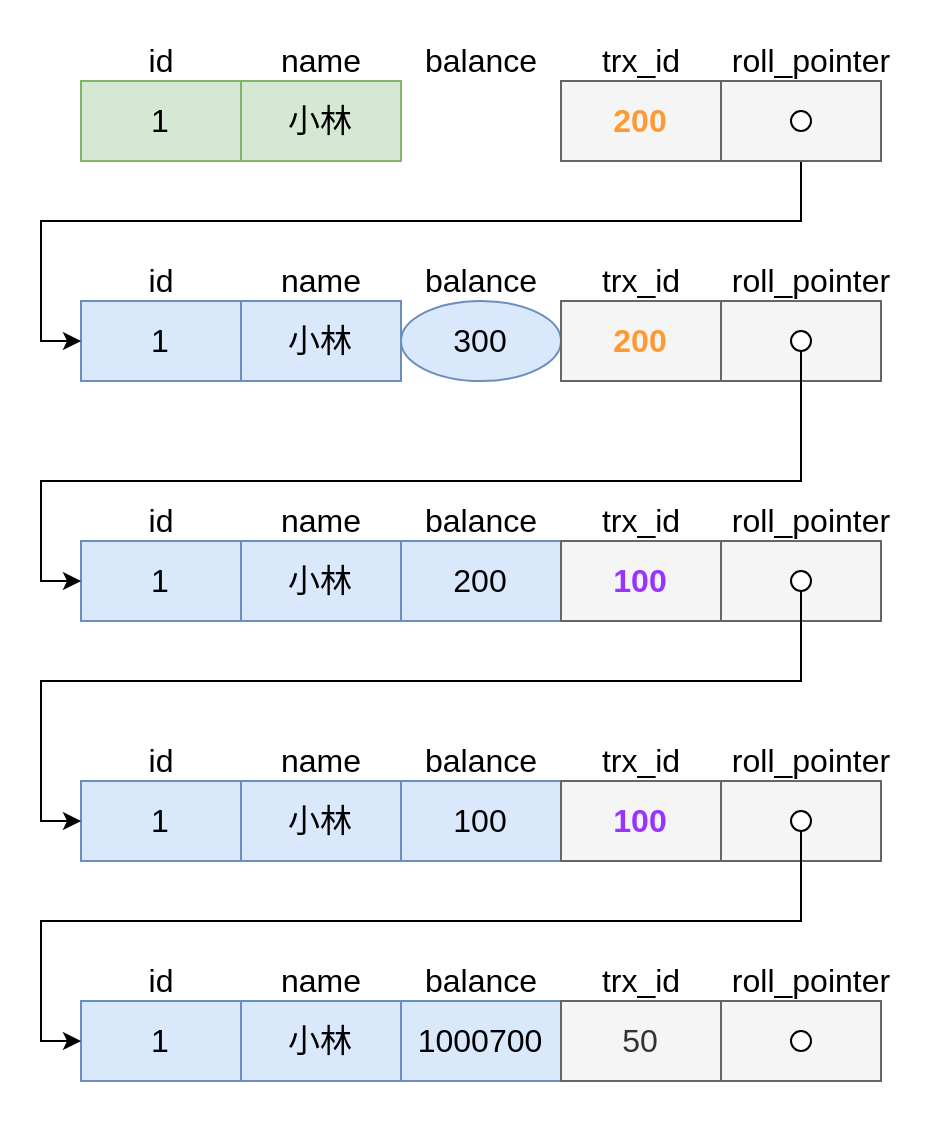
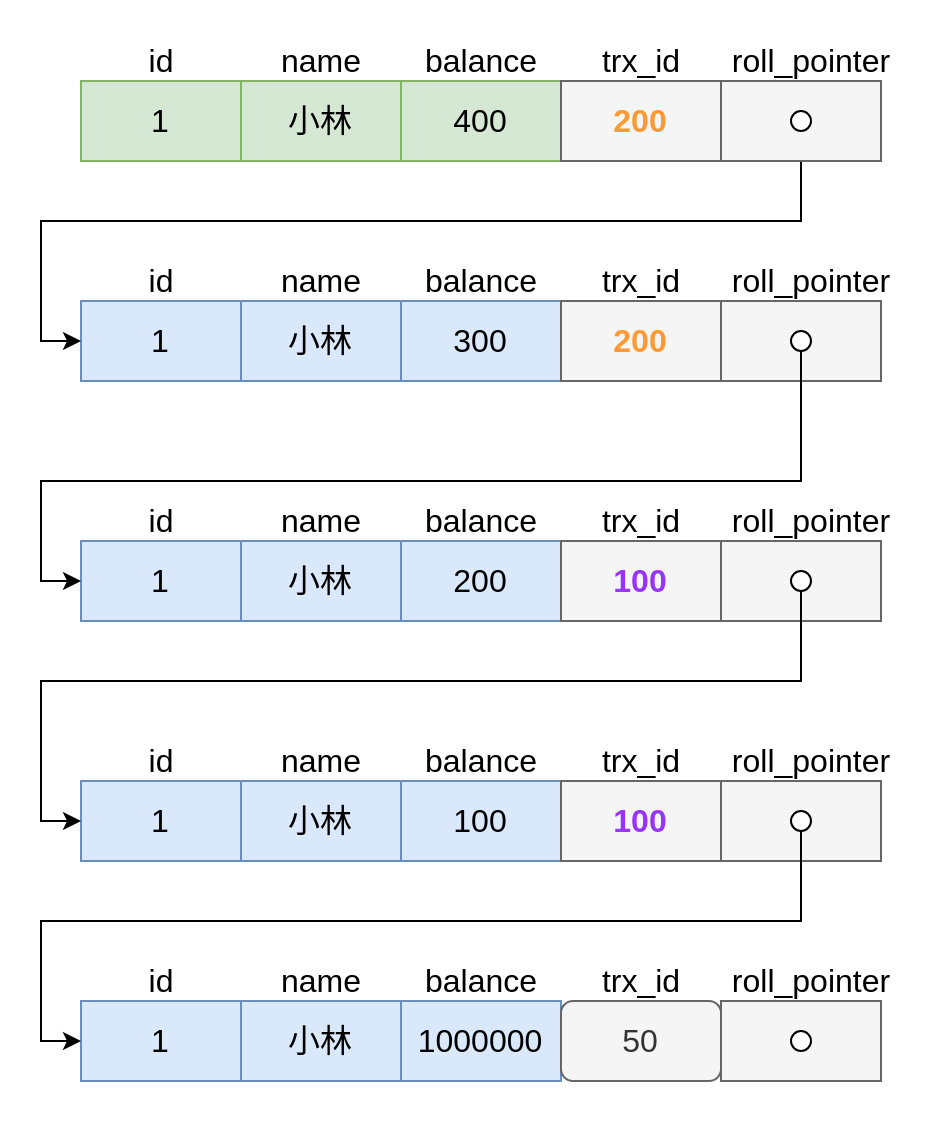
none -> (481, 121)
(481, 341) -> (481, 341)
(481, 1041) -> (481, 1041)
(641, 1041) -> (641, 1041)
